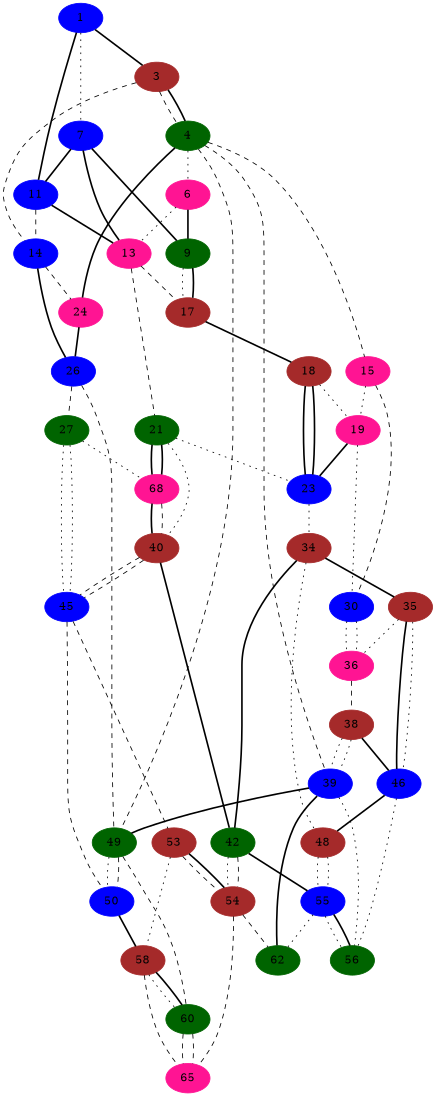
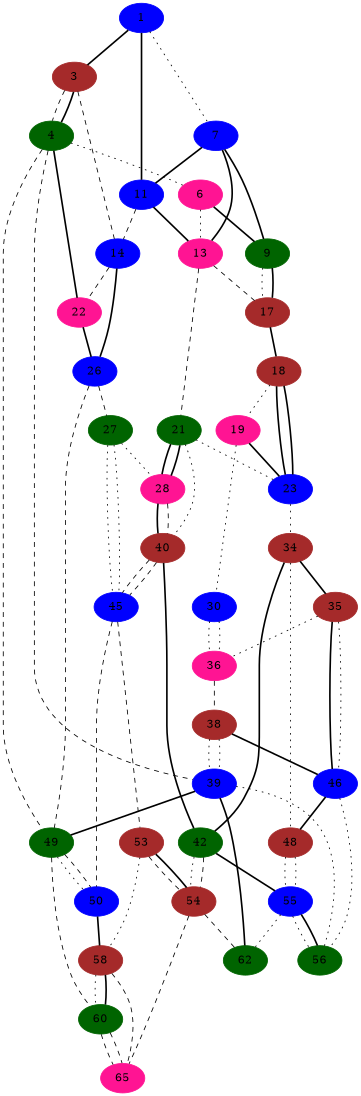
(81, 312) -> (79, 312)
(368, 371) -> none
(157, 489) -> (163, 489)
